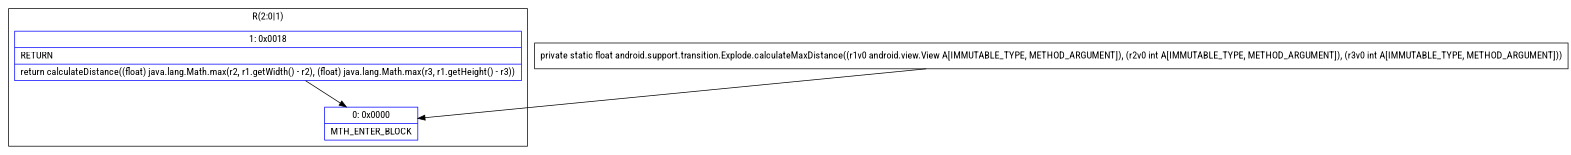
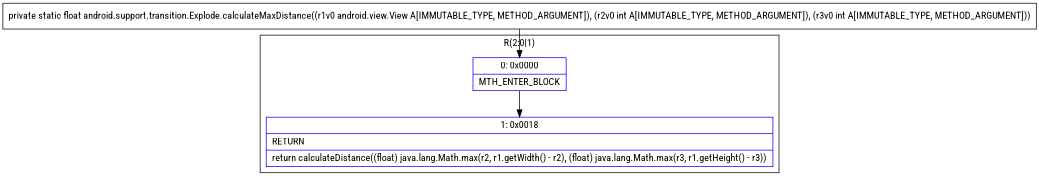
(323, 92) -> (520, 100)
